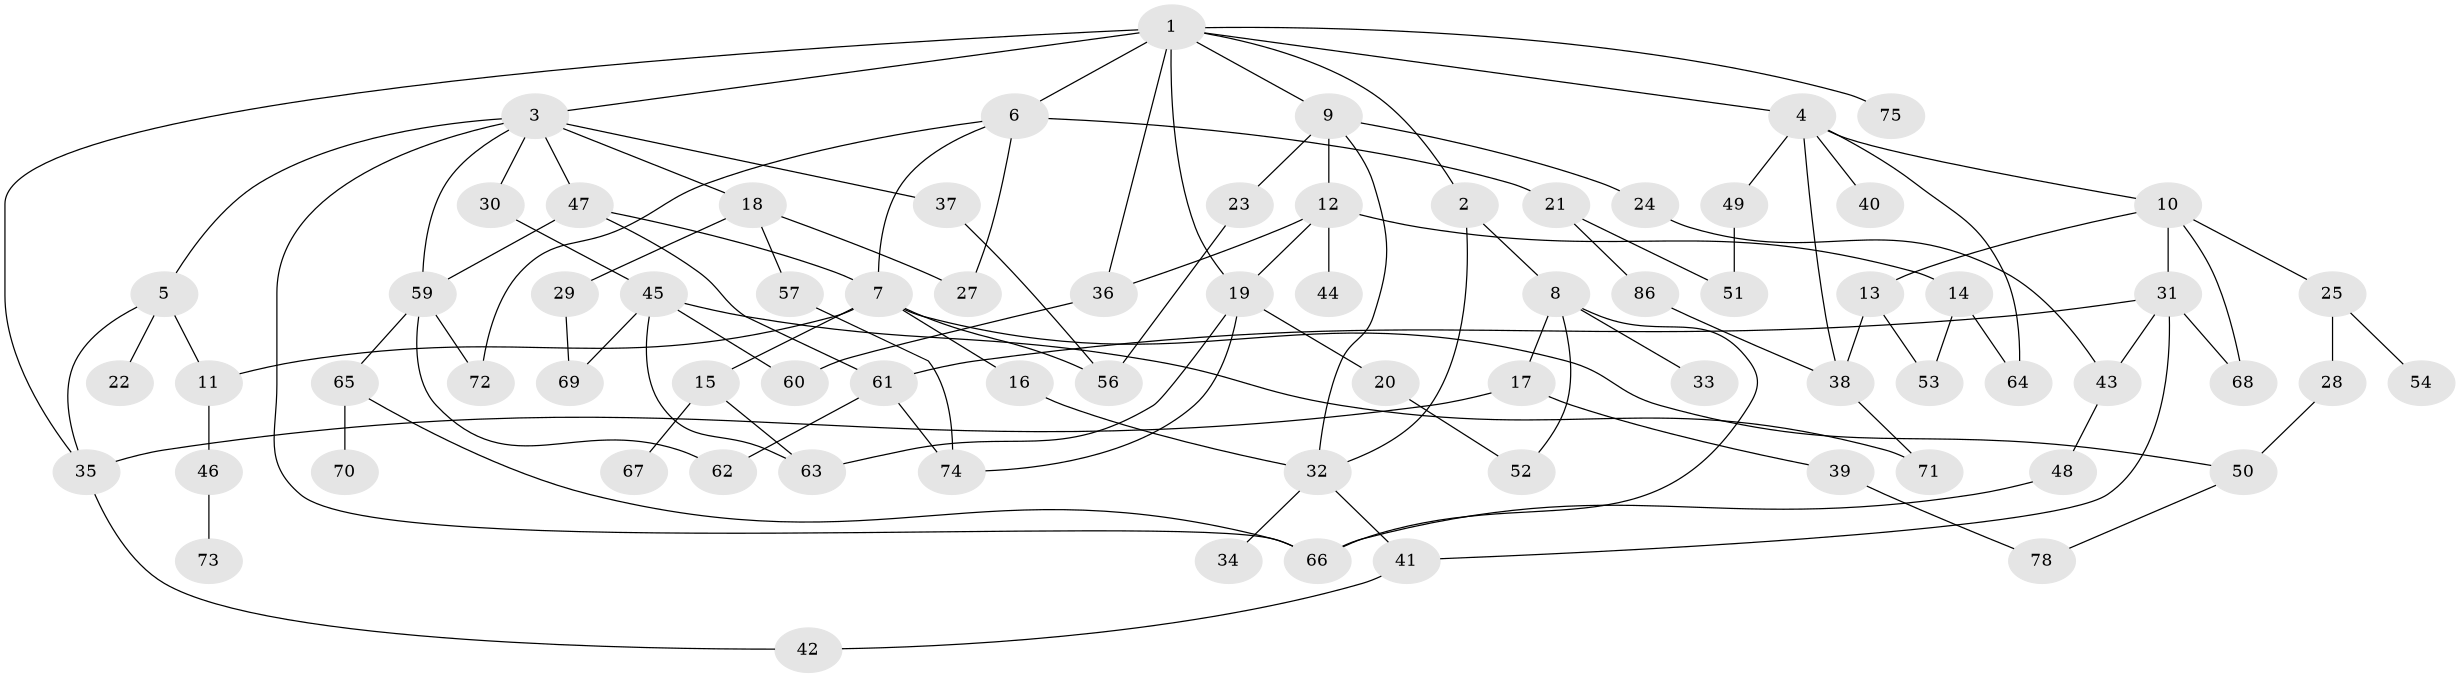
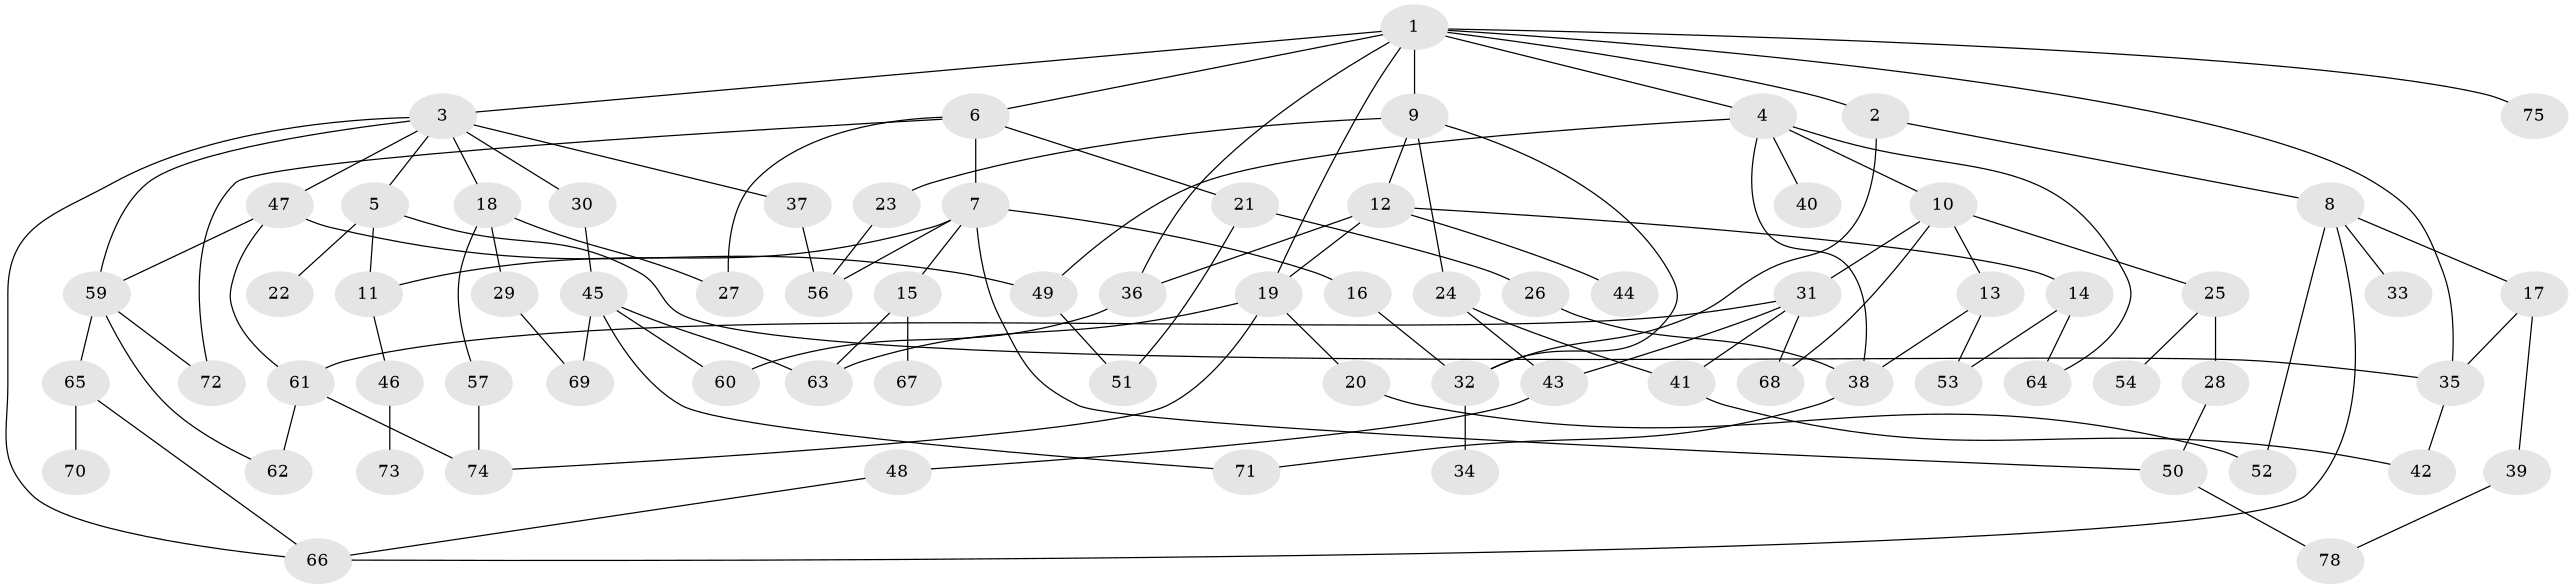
(734, 241) -> (516, 256)
(1645, 294) -> (1536, 294)
(1362, 517) -> (1553, 340)
